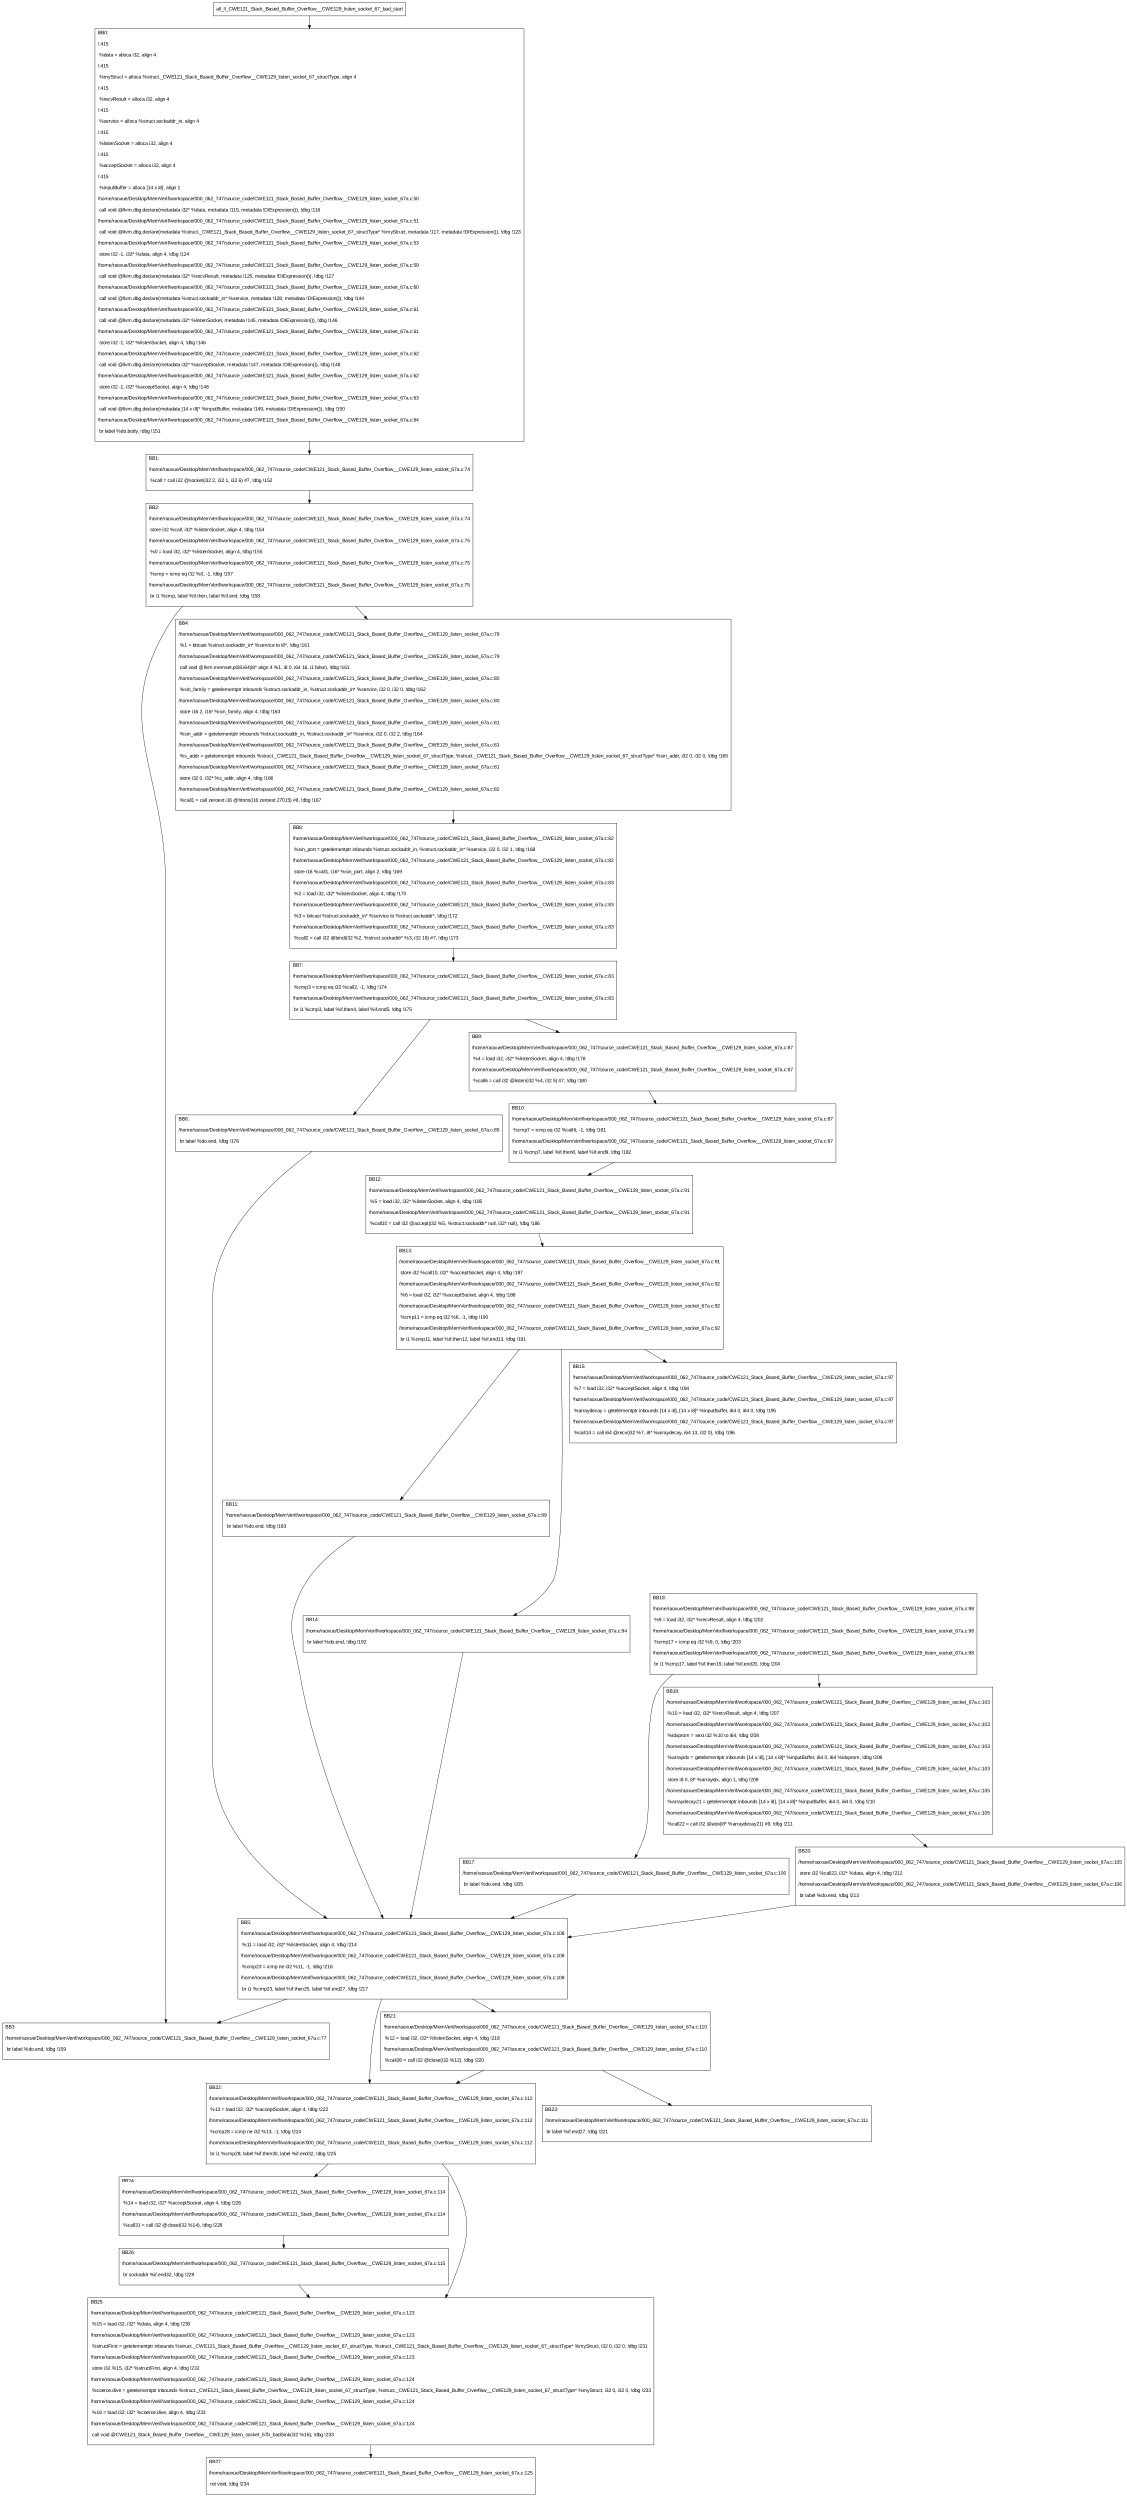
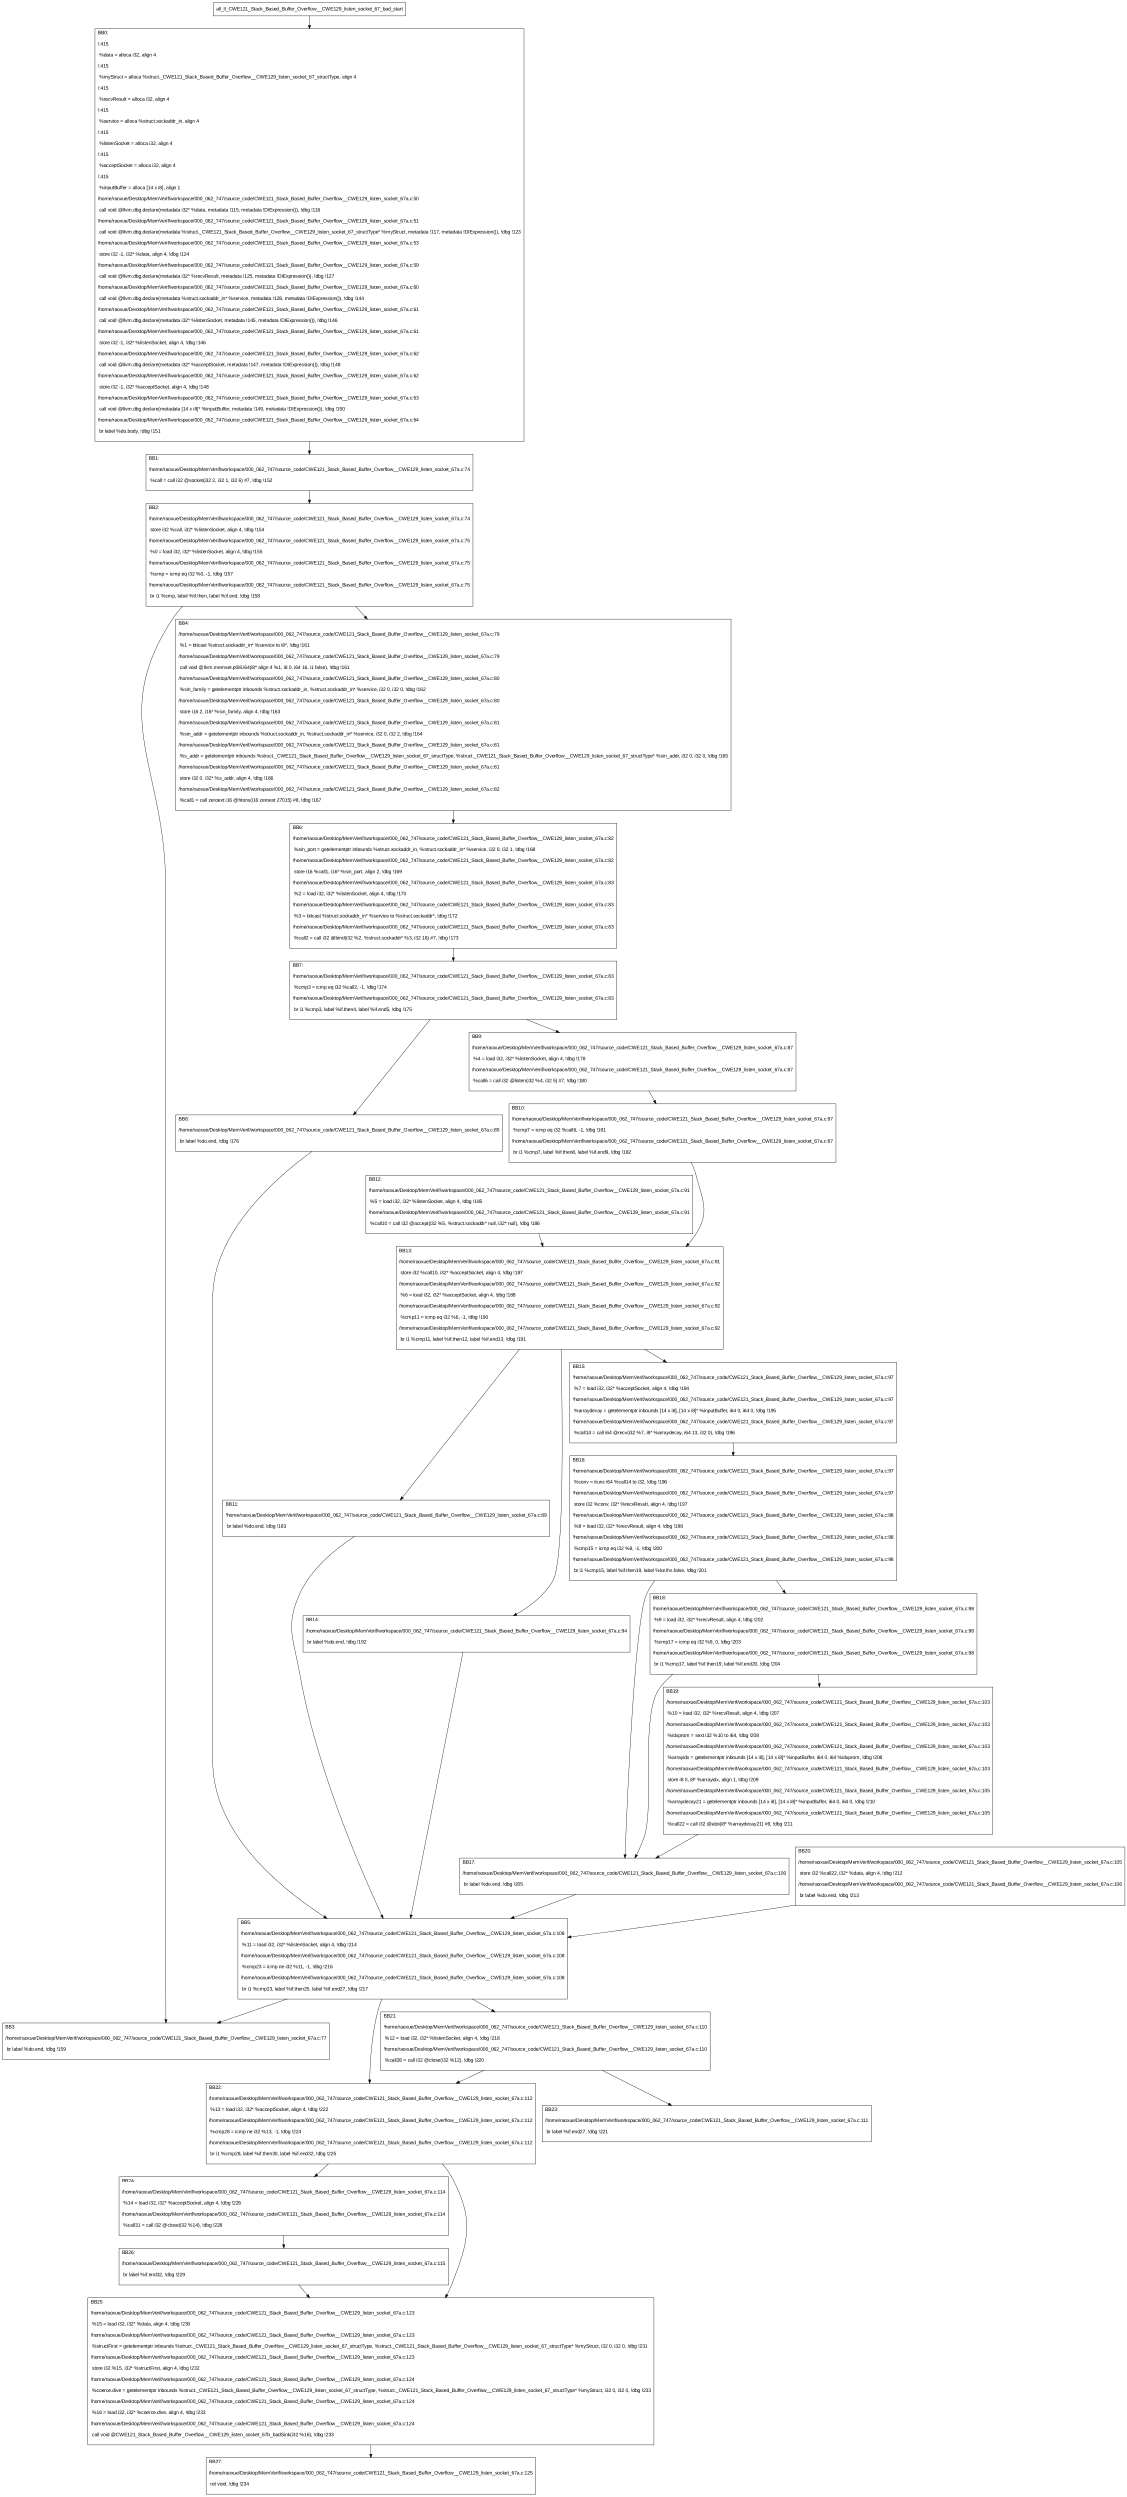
(603, 1168) -> (704, 1204)
none -> (733, 1518)
(918, 1839) -> (679, 1845)
(158, 2275) -> (153, 2275)
